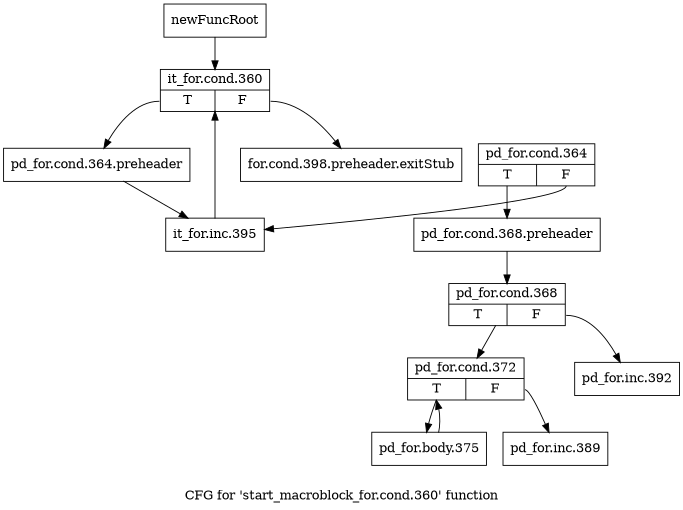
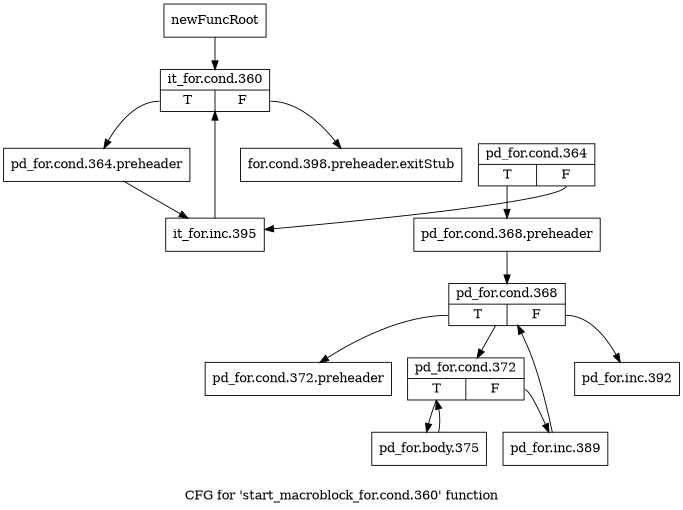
none -> (298, 379)
none -> (540, 382)
